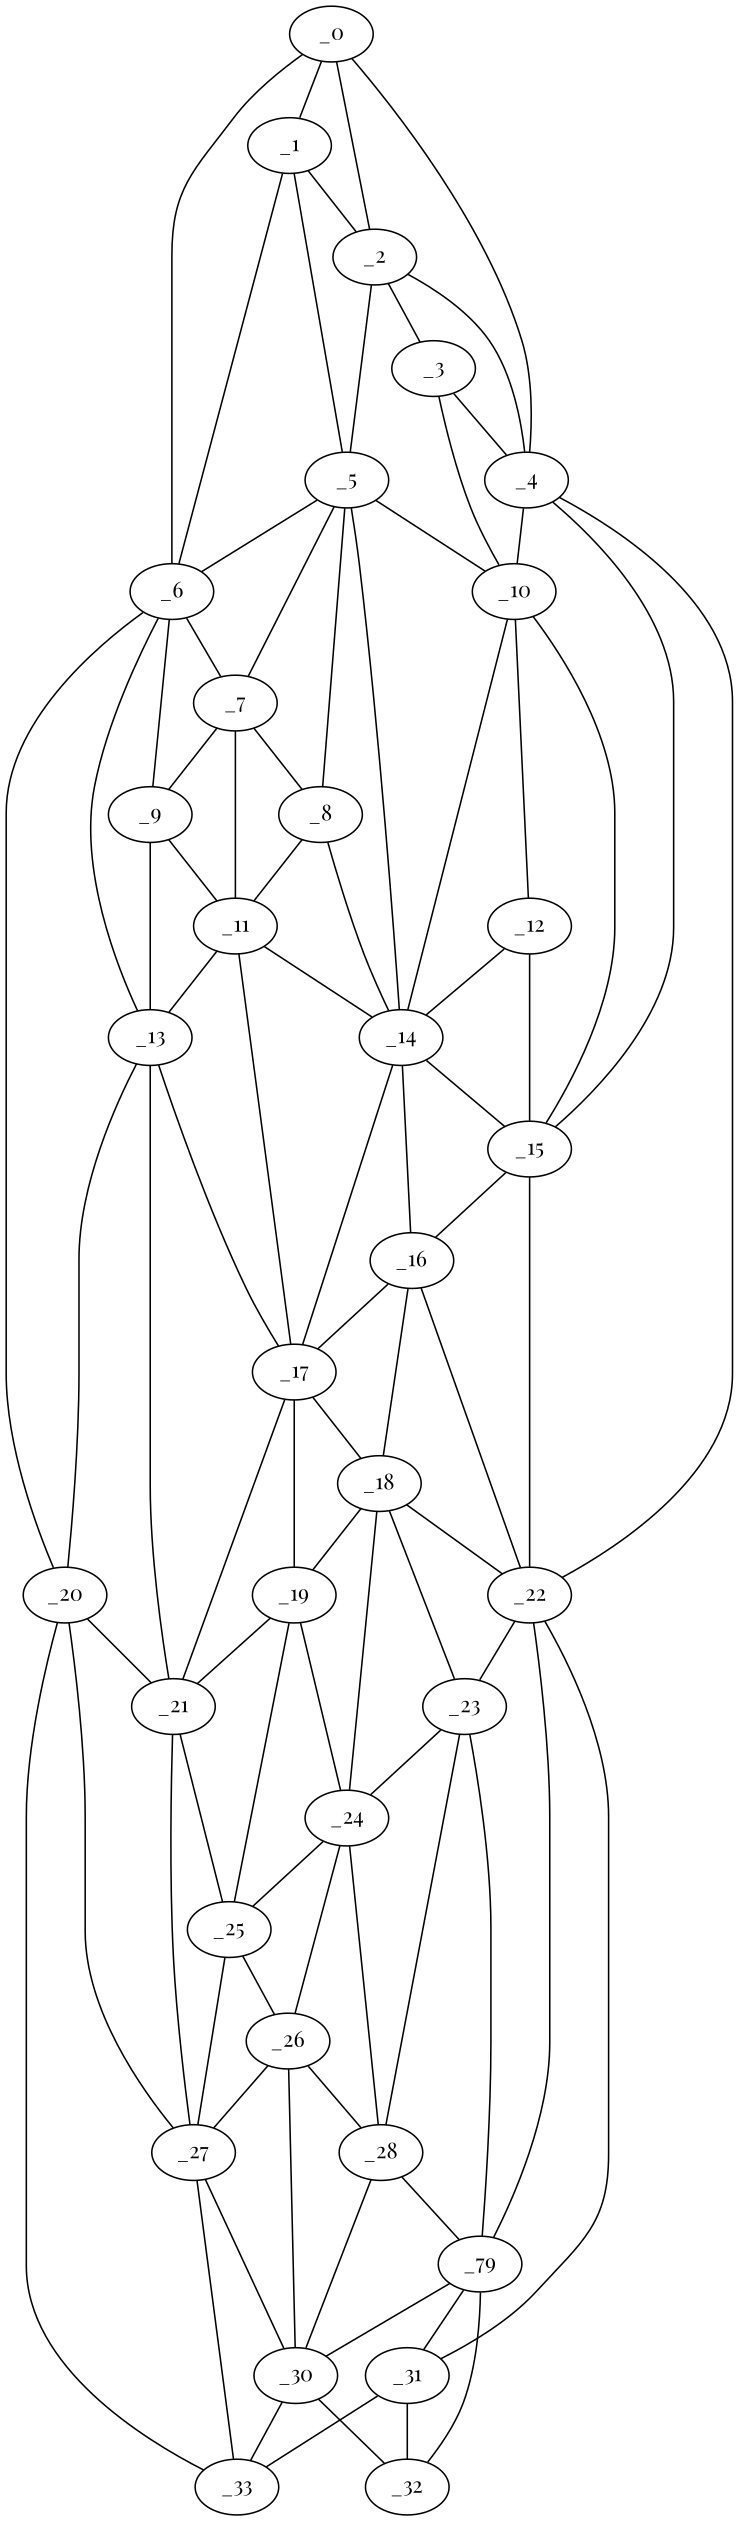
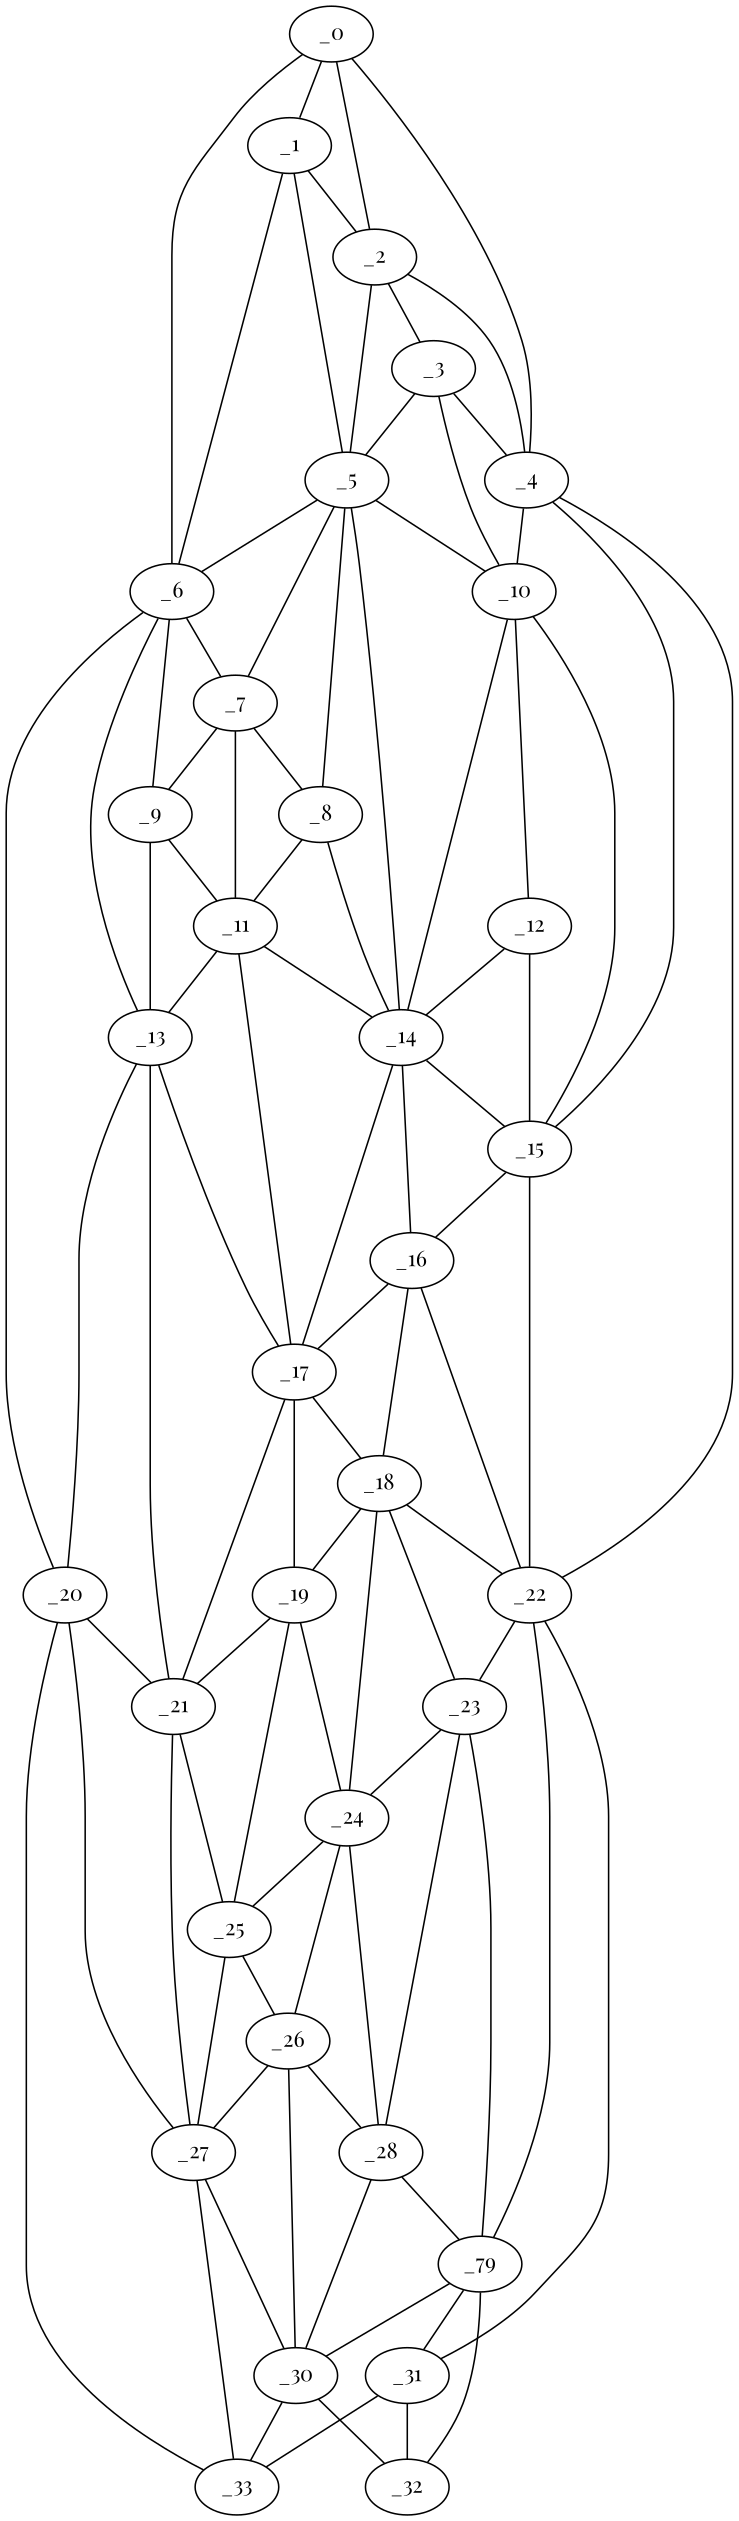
none -> (390, 424)
